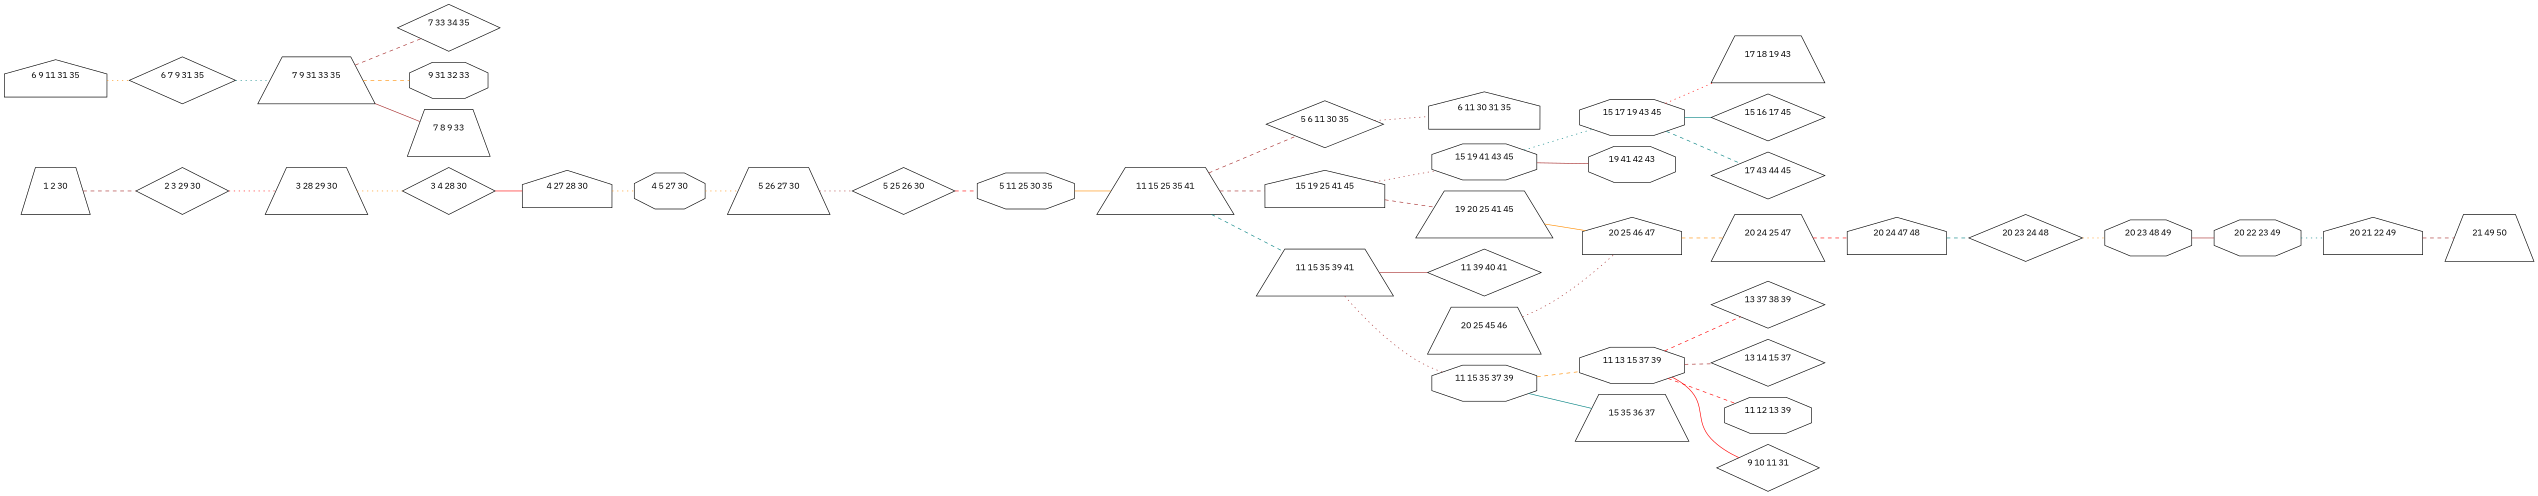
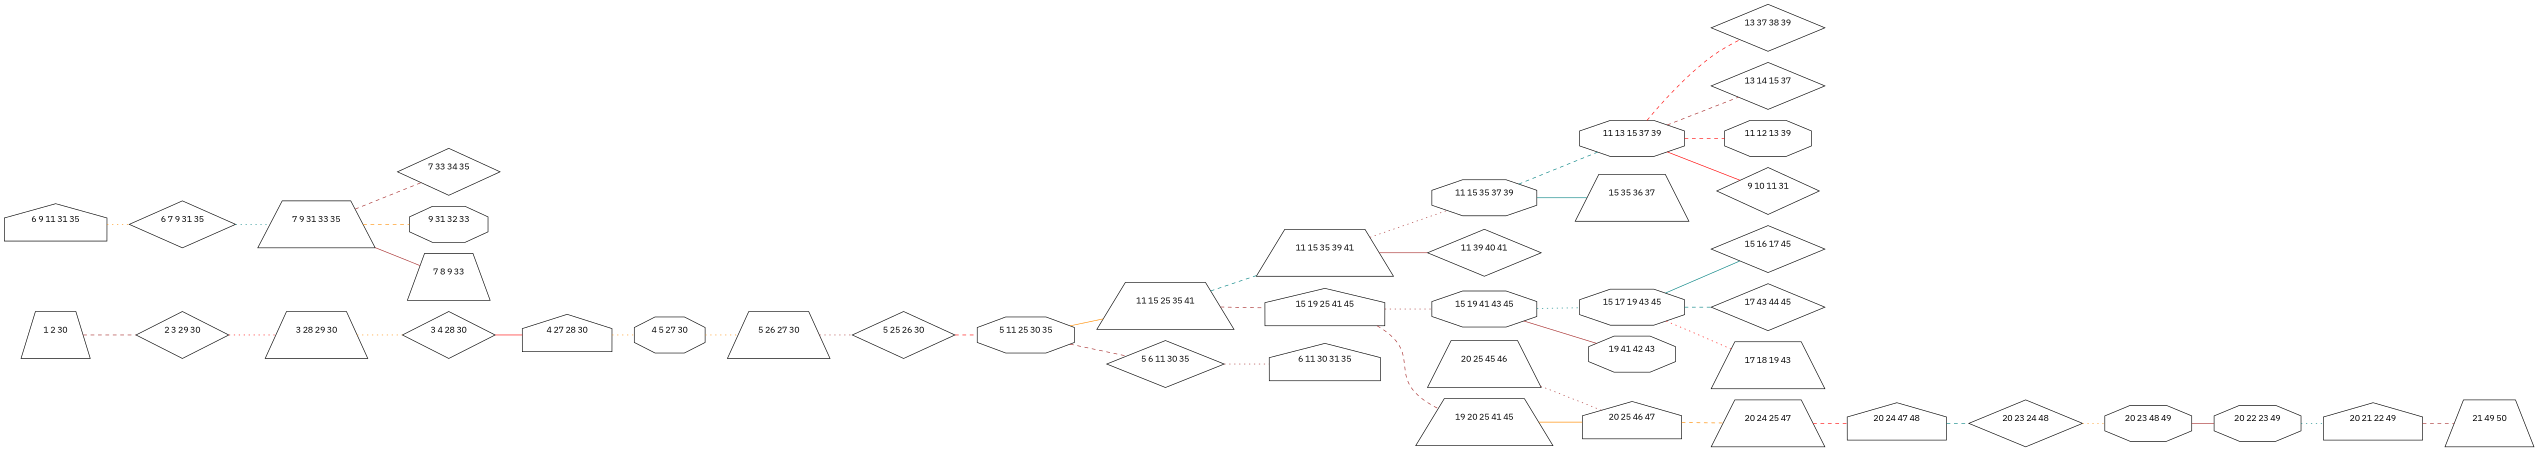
(1252, 155) -> (1098, 350)
(1558, 374) -> (1558, 168)
